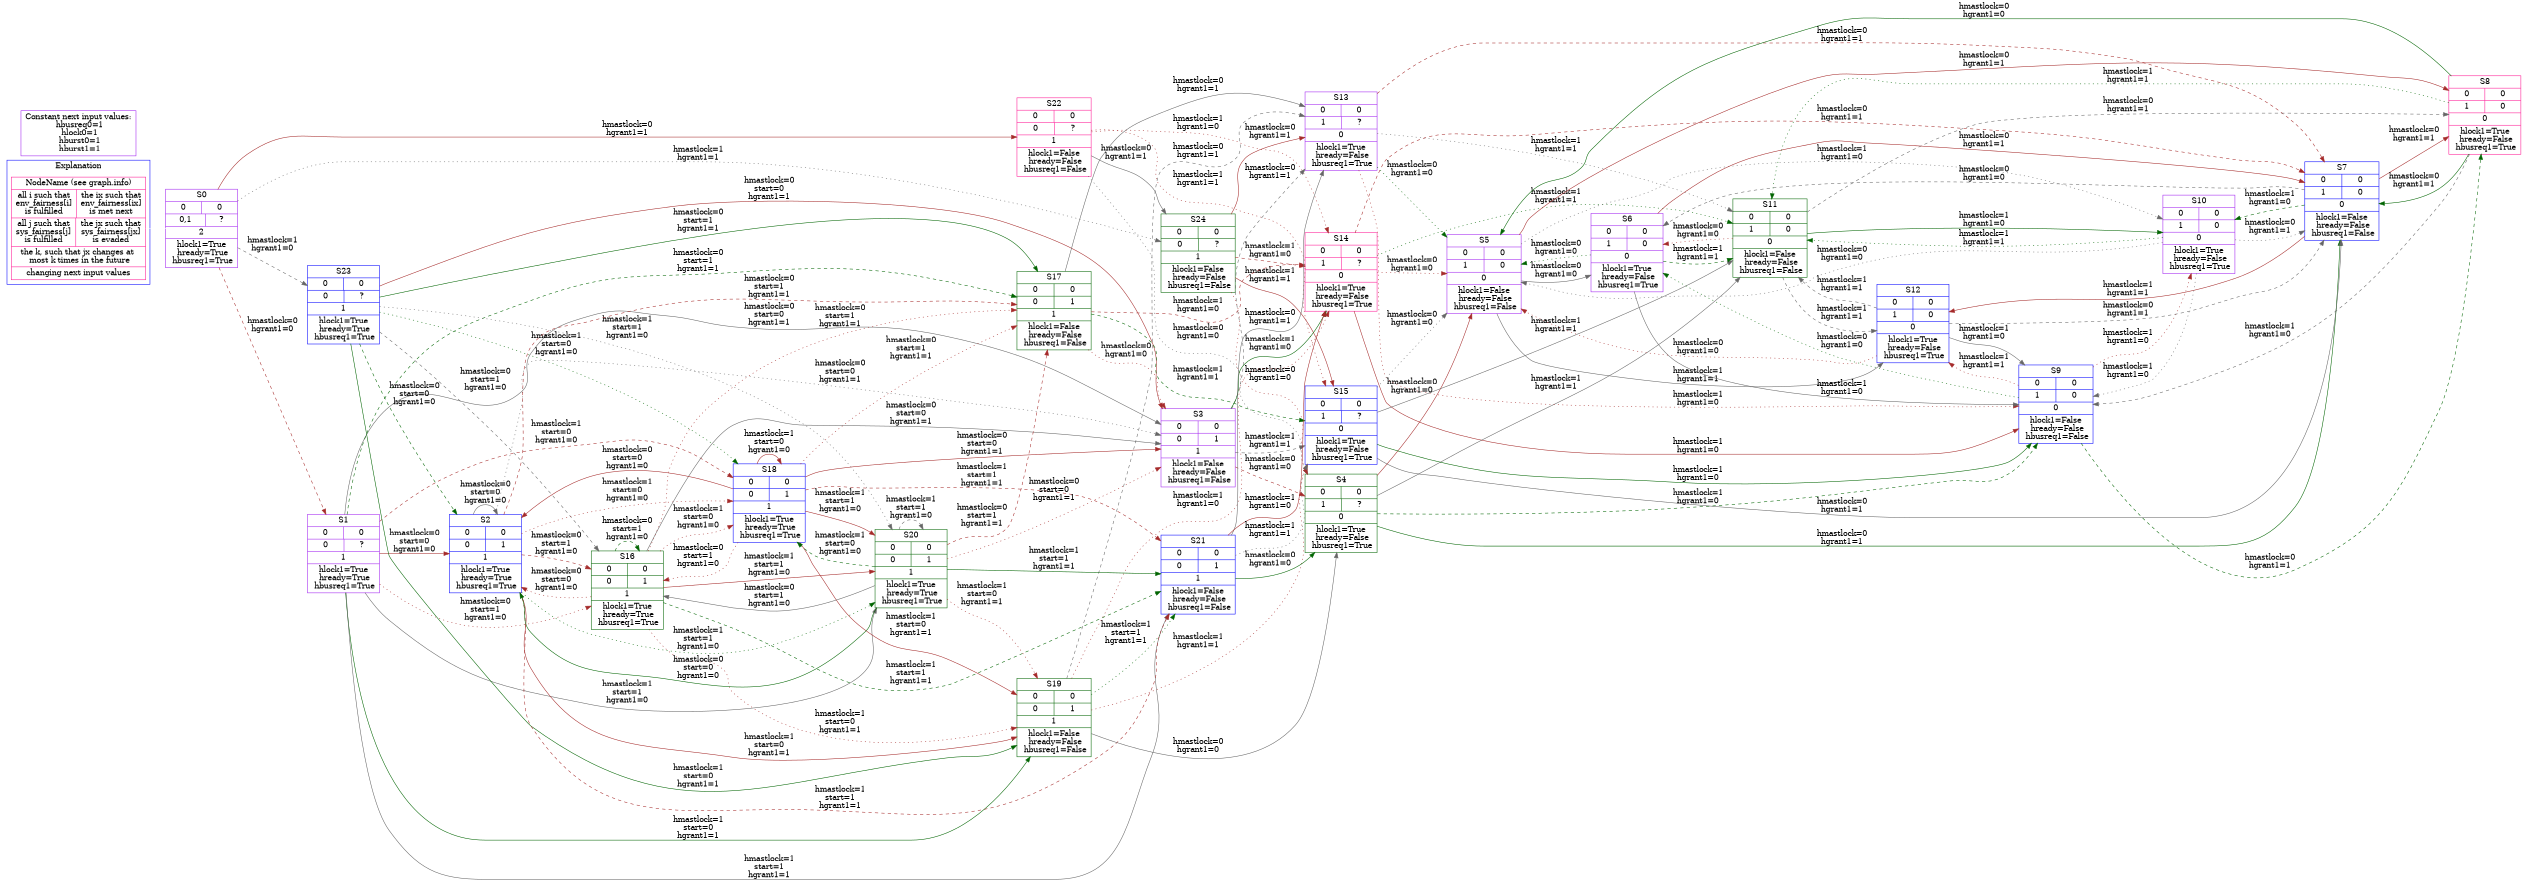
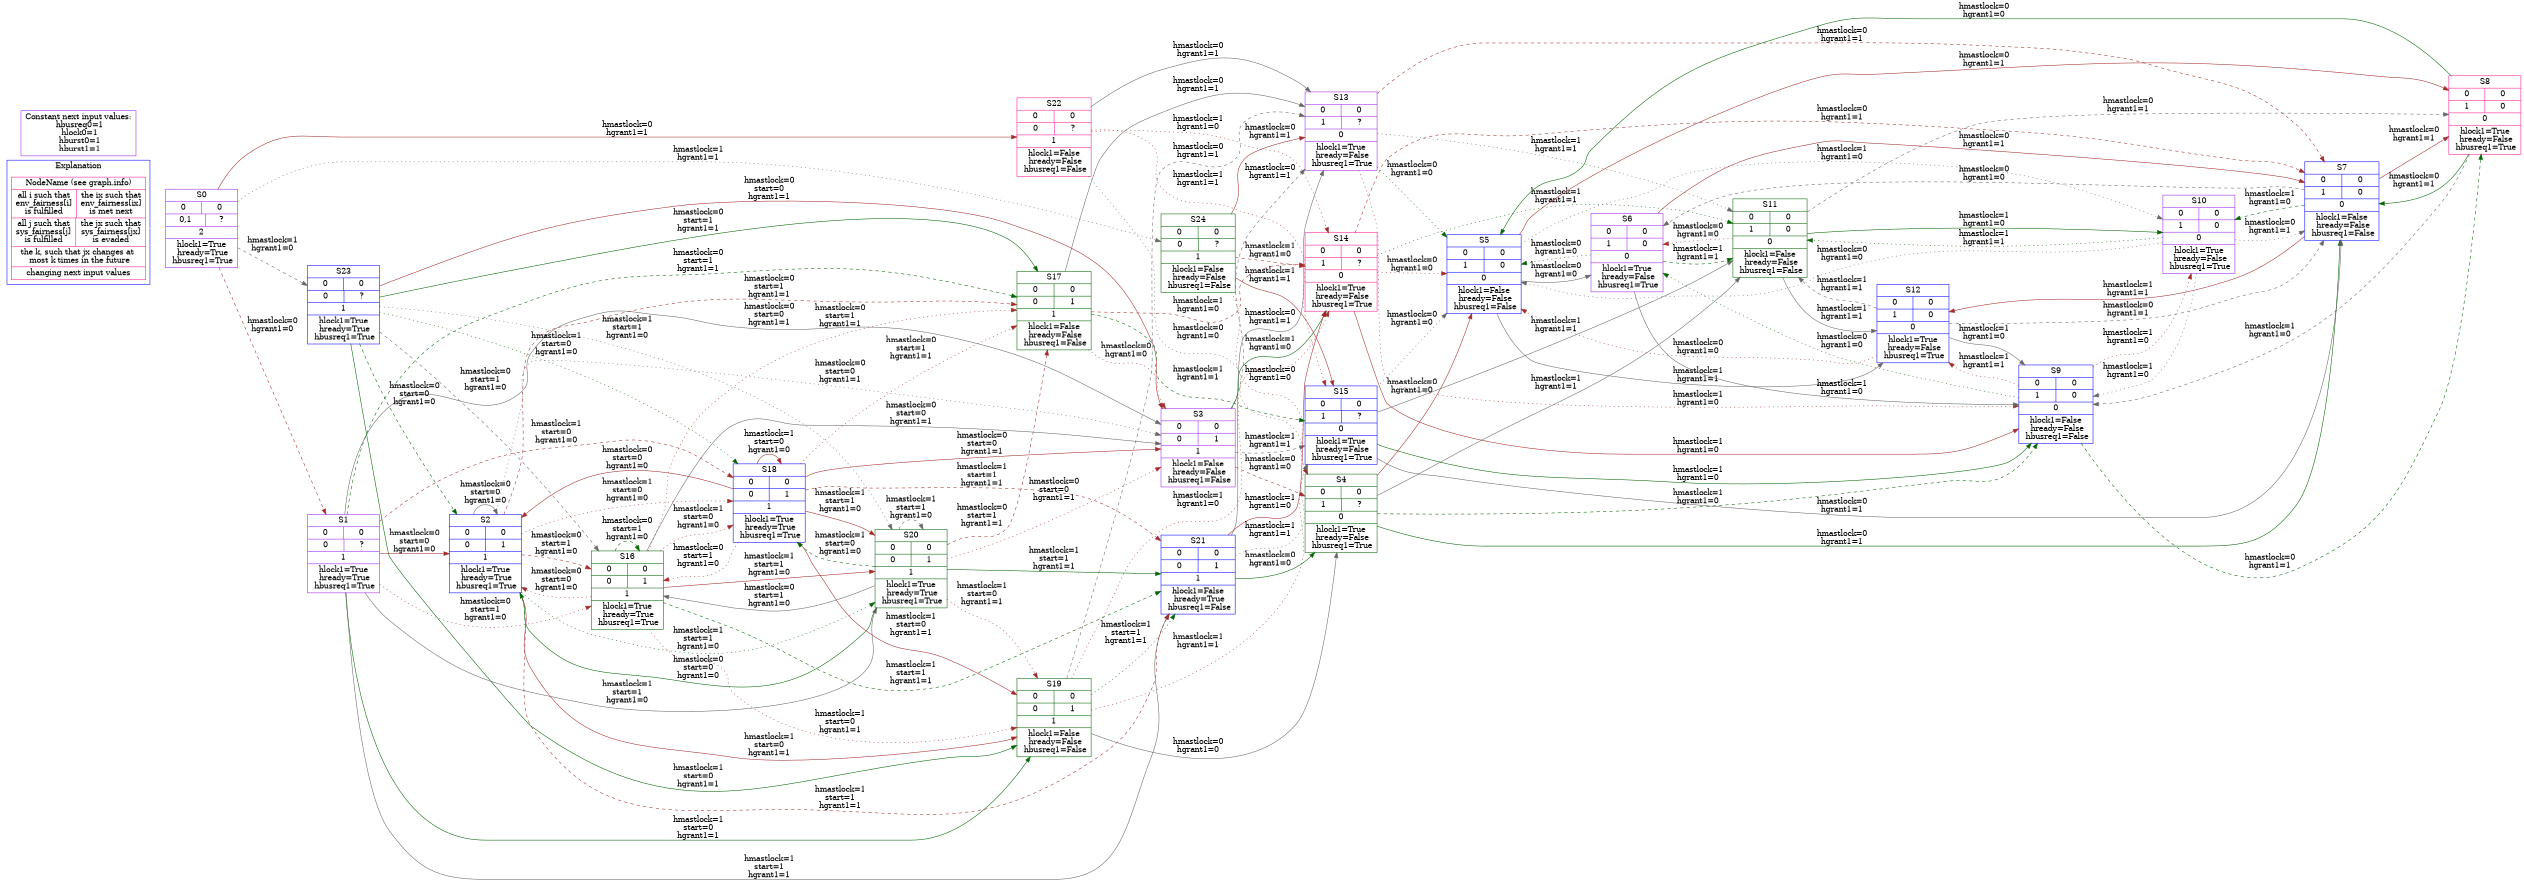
(2076, 84) -> none
(1135, 174) -> (1197, 61)
(1484, 274) -> (1484, 274)
(1817, 321) -> (1817, 321)
(1198, 599) -> (1198, 599)
